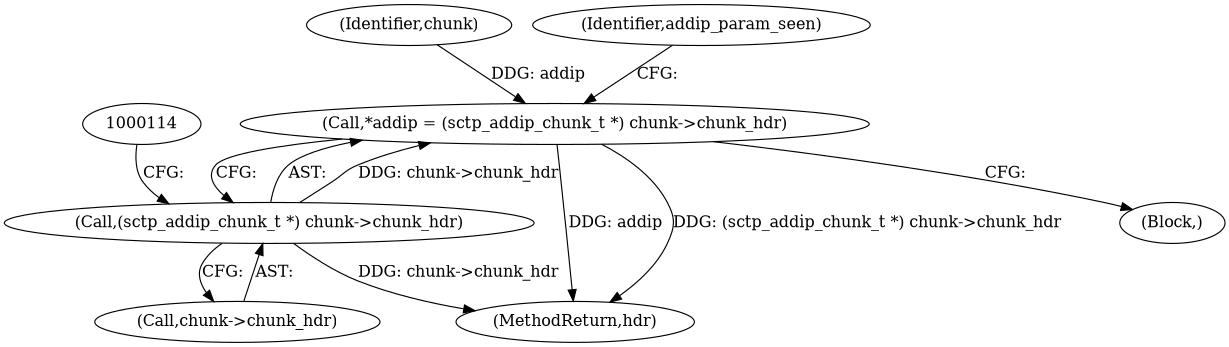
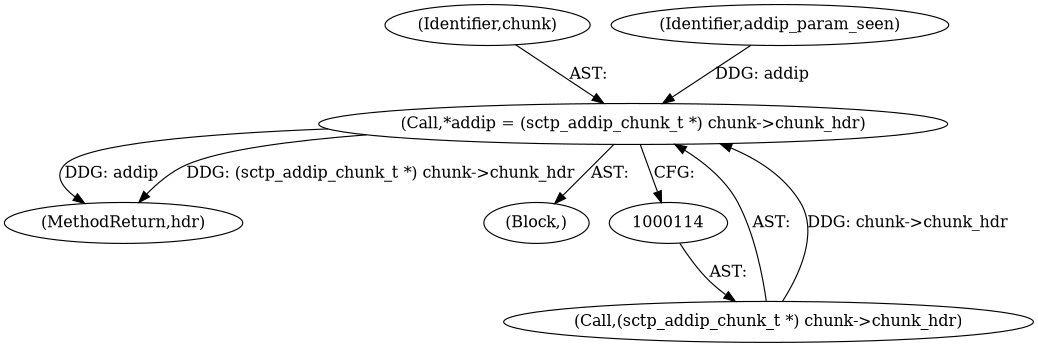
(538, 75) -> (591, 75)
(660, 75) -> (762, 75)
(260, 150) -> (649, 168)
(166, 173) -> (731, 272)
(1008, 173) -> (613, 173)
(374, 287) -> none
(237, 322) -> none
